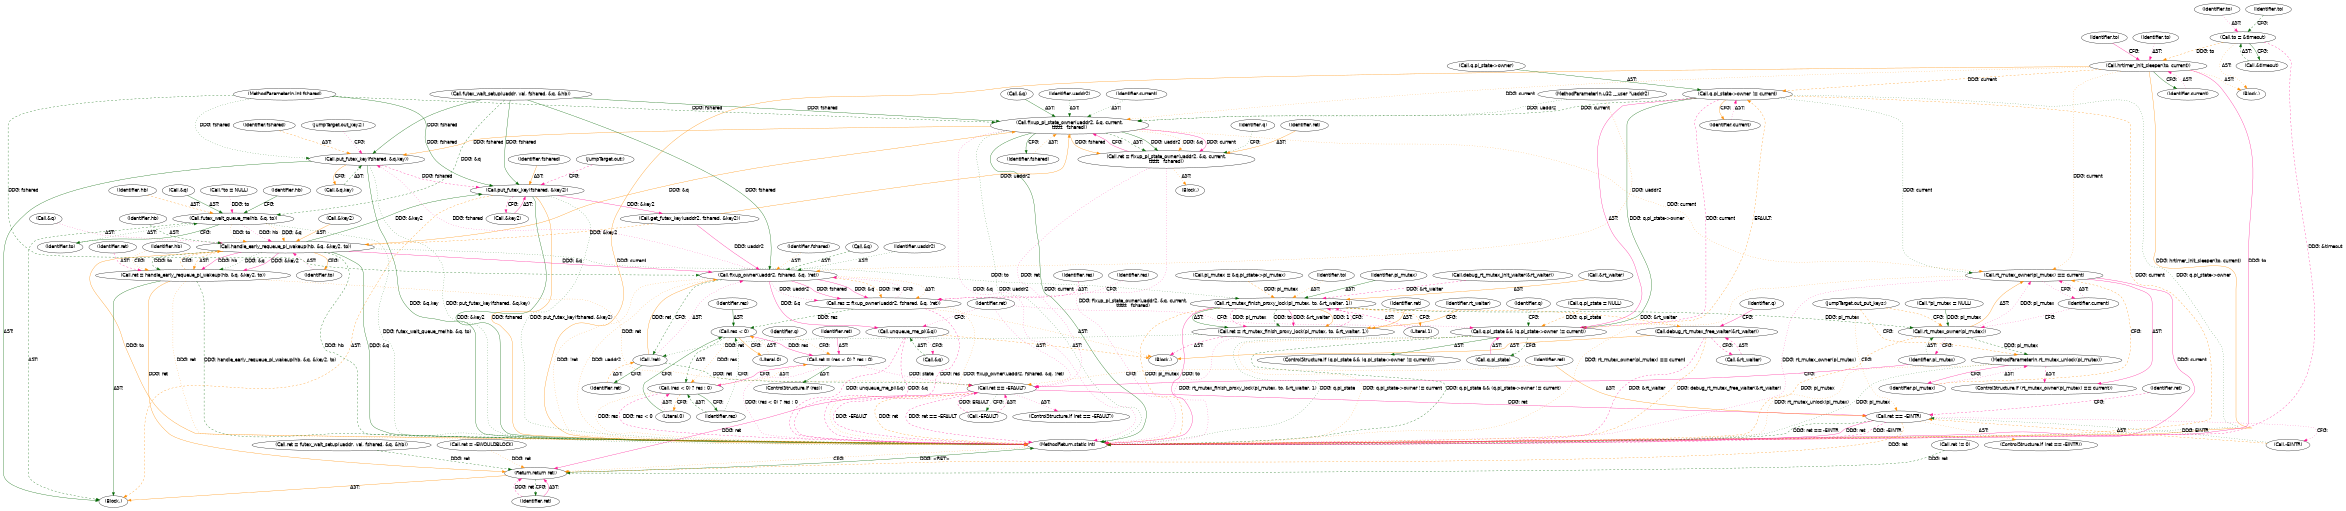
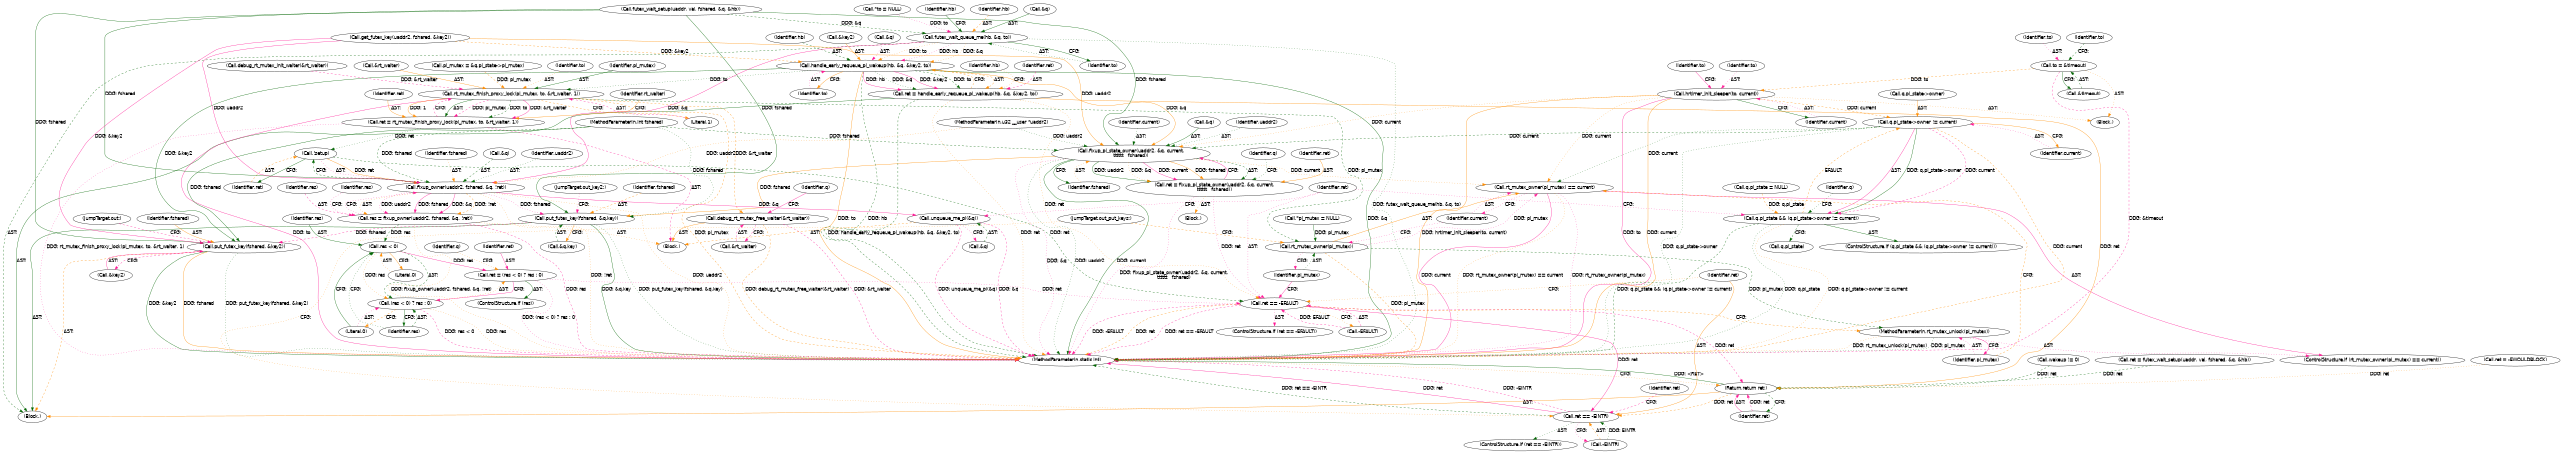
(1607, 80) -> (1917, 107)
(608, 204) -> (116, 118)
(529, 262) -> (692, 97)
(1931, 343) -> (1610, 310)
(1491, 346) -> none
(650, 360) -> (315, 154)
(2045, 373) -> (2135, 353)
(921, 374) -> (1052, 290)
(992, 401) -> (1326, 314)
(763, 419) -> (1592, 312)
(1966, 430) -> (1555, 430)
(1067, 445) -> (1067, 360)
(1955, 445) -> (2058, 360)
(1242, 462) -> (1678, 410)
